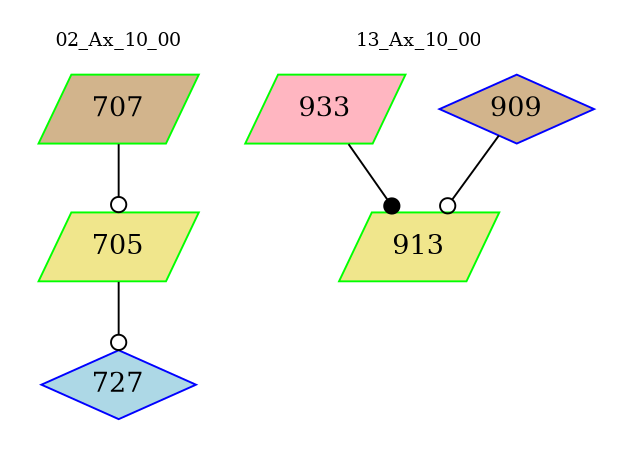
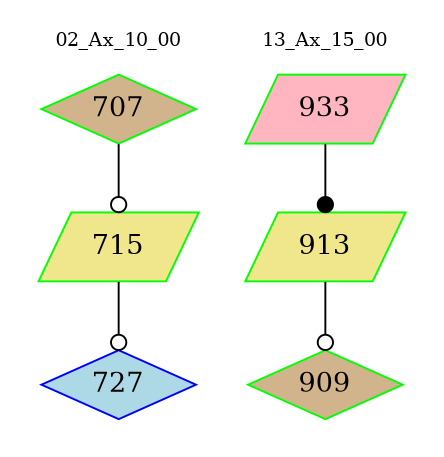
(419, 41) -> (325, 41)
(119, 109) -> (119, 109)
(517, 109) -> (325, 385)
(476, 167) -> (325, 308)
(119, 247) -> (119, 247)
